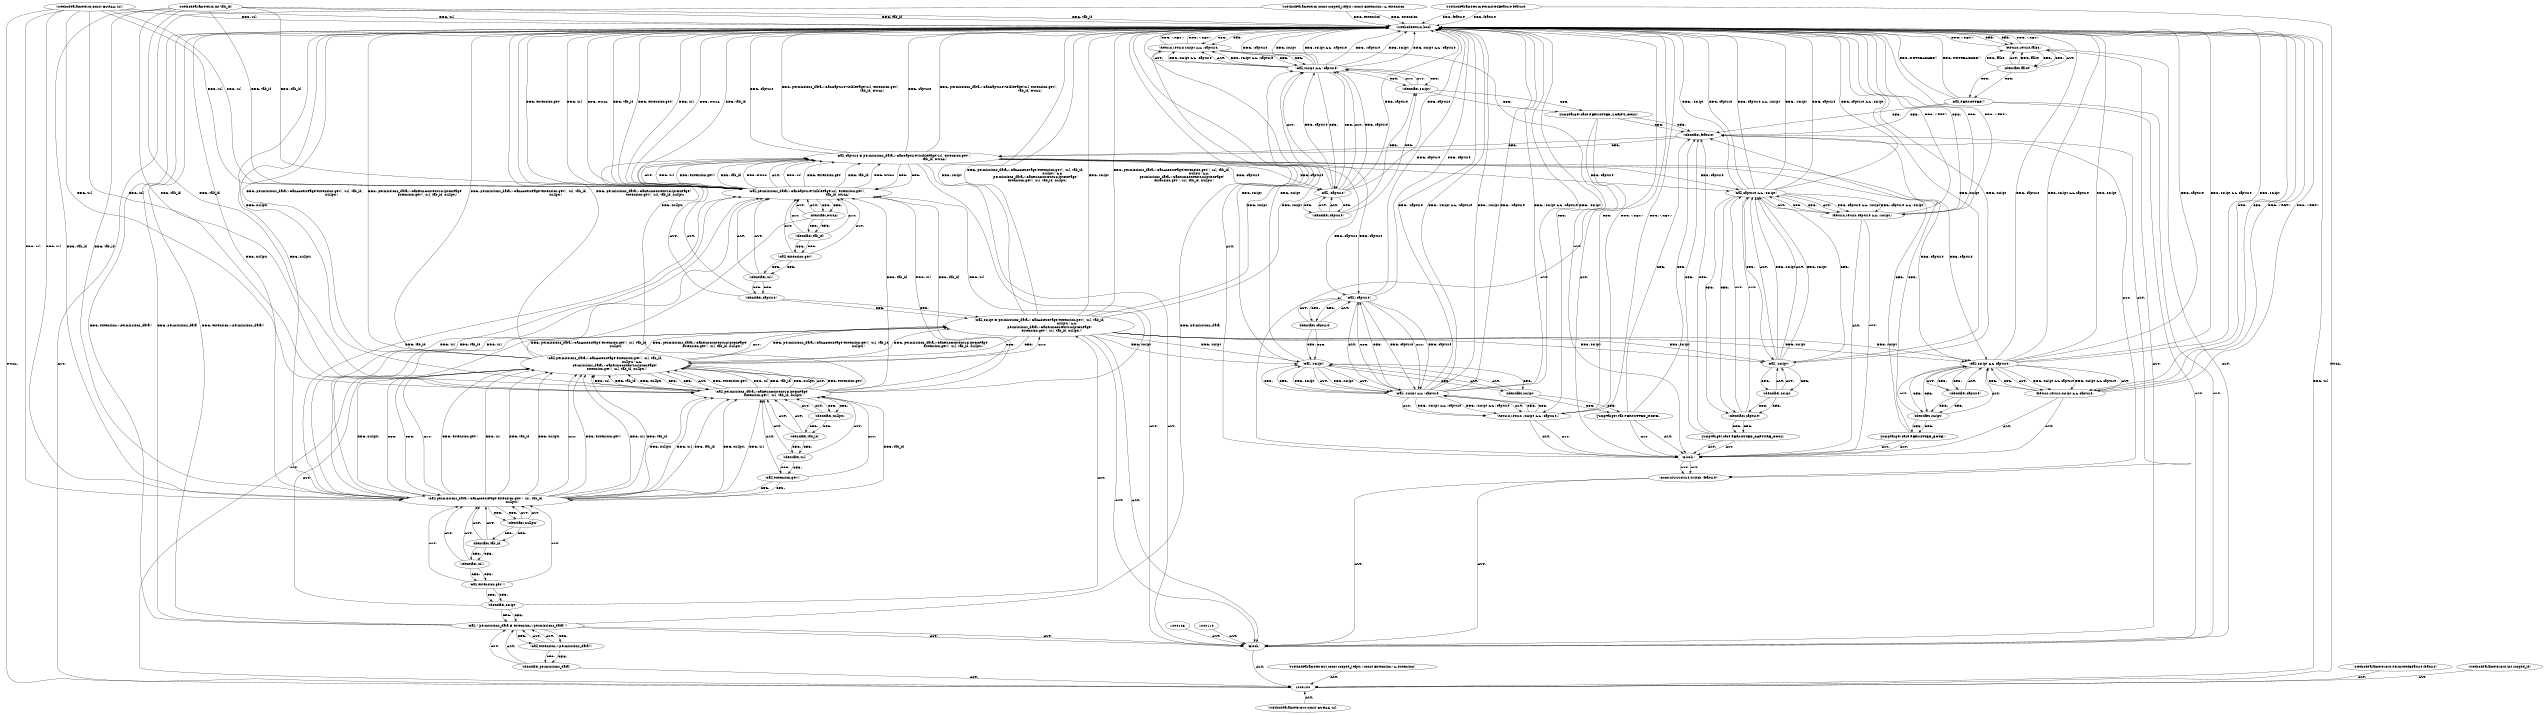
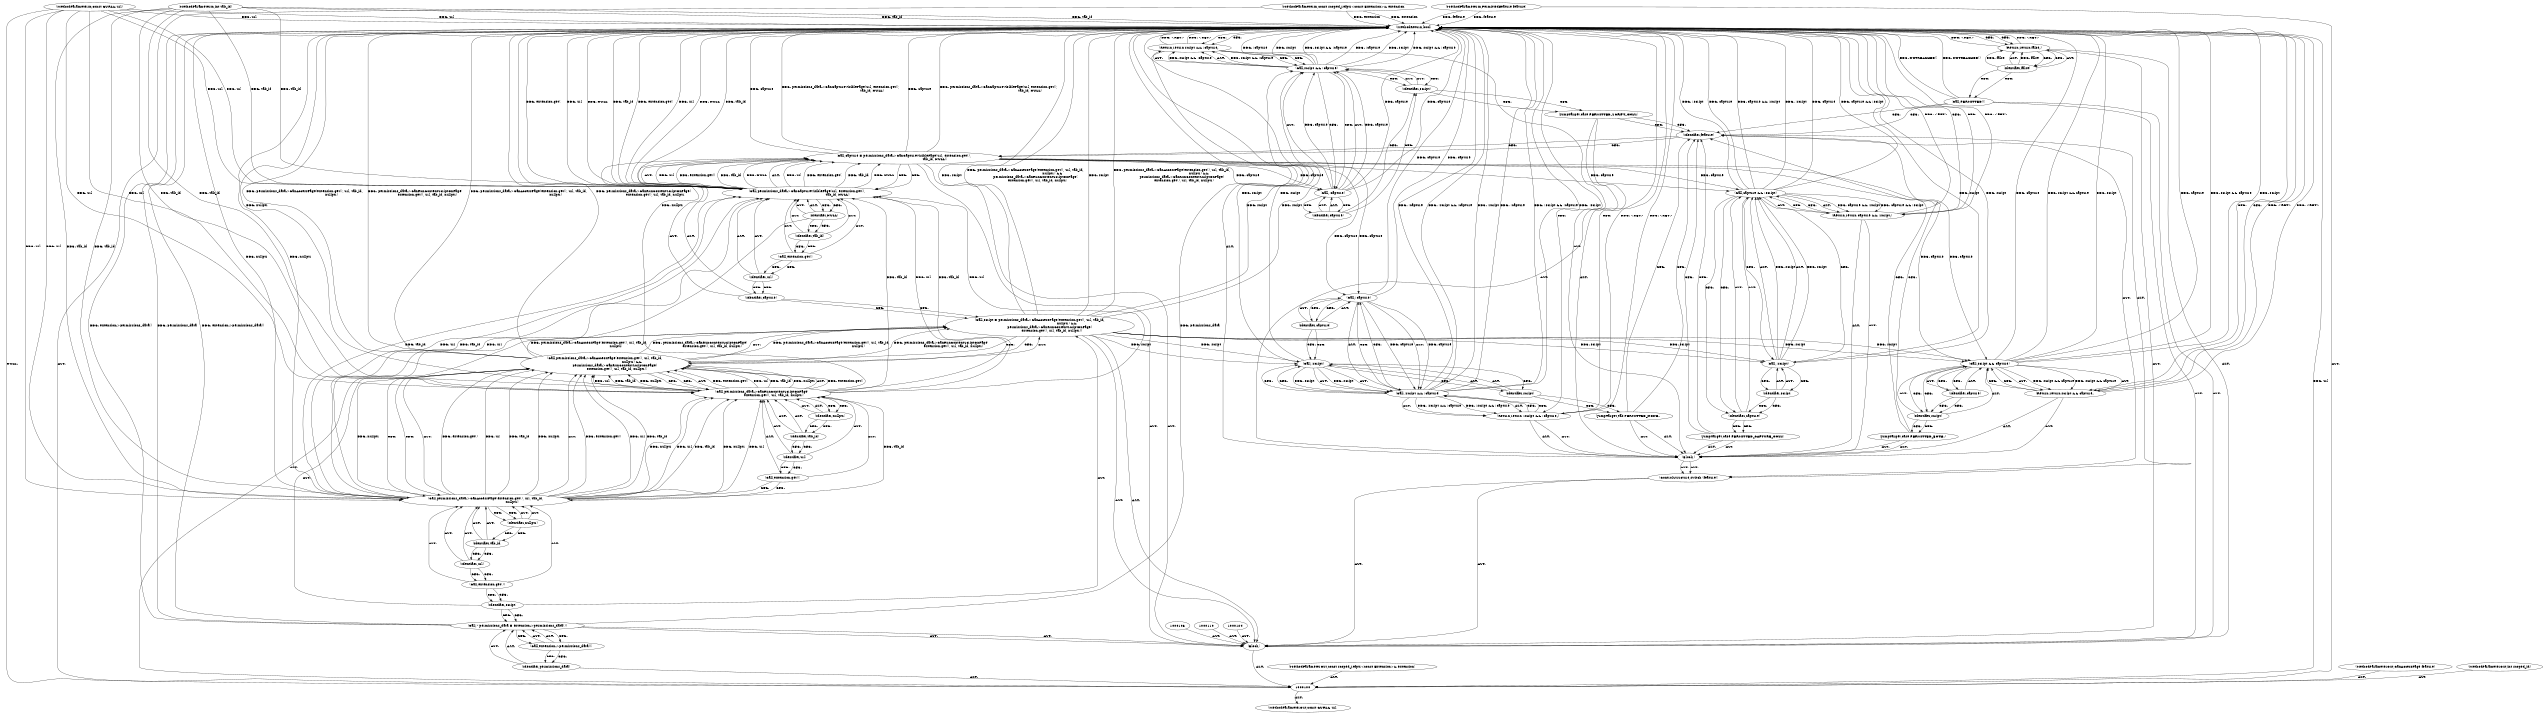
(2336, 364) -> (2336, 364)
none -> (1235, 626)
(2395, 667) -> (2395, 667)
(1305, 699) -> (1295, 696)
